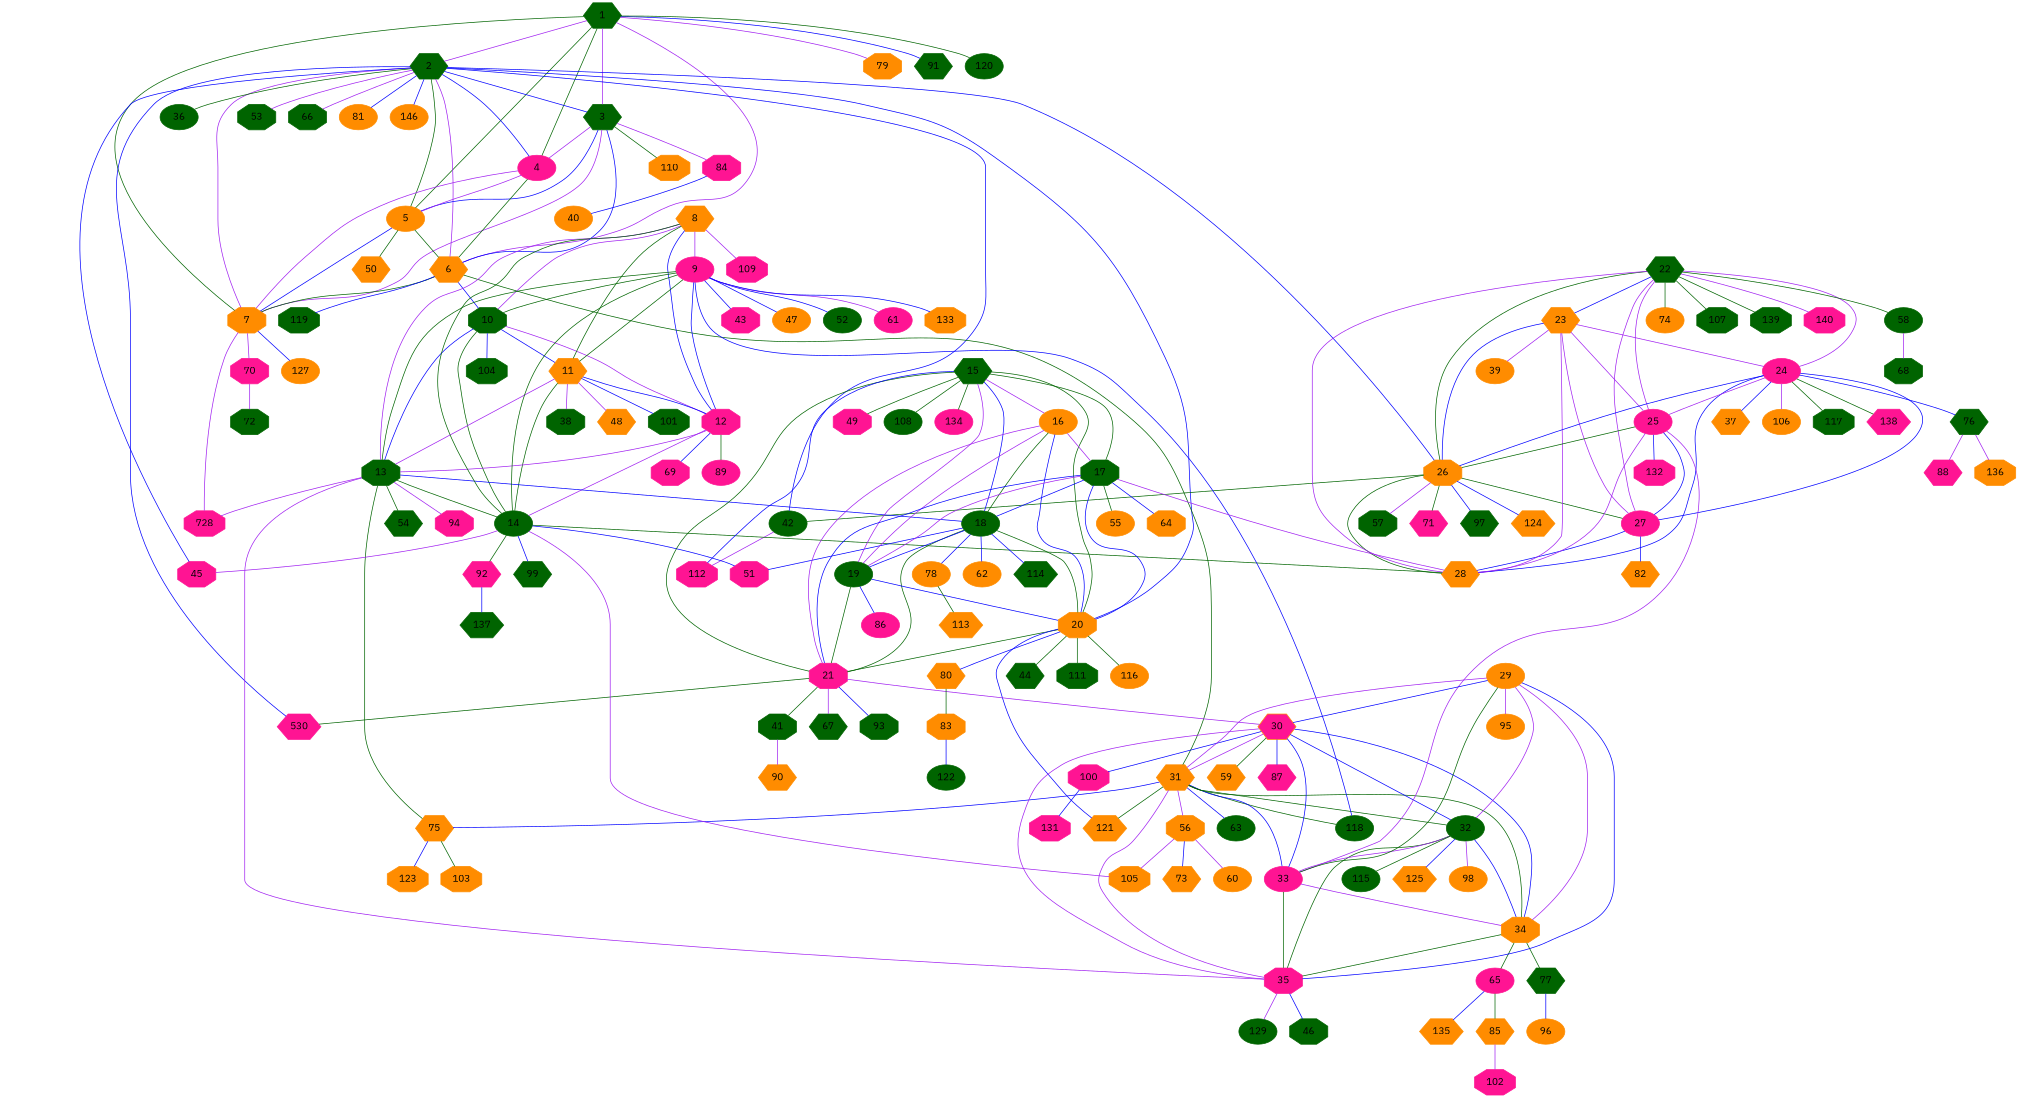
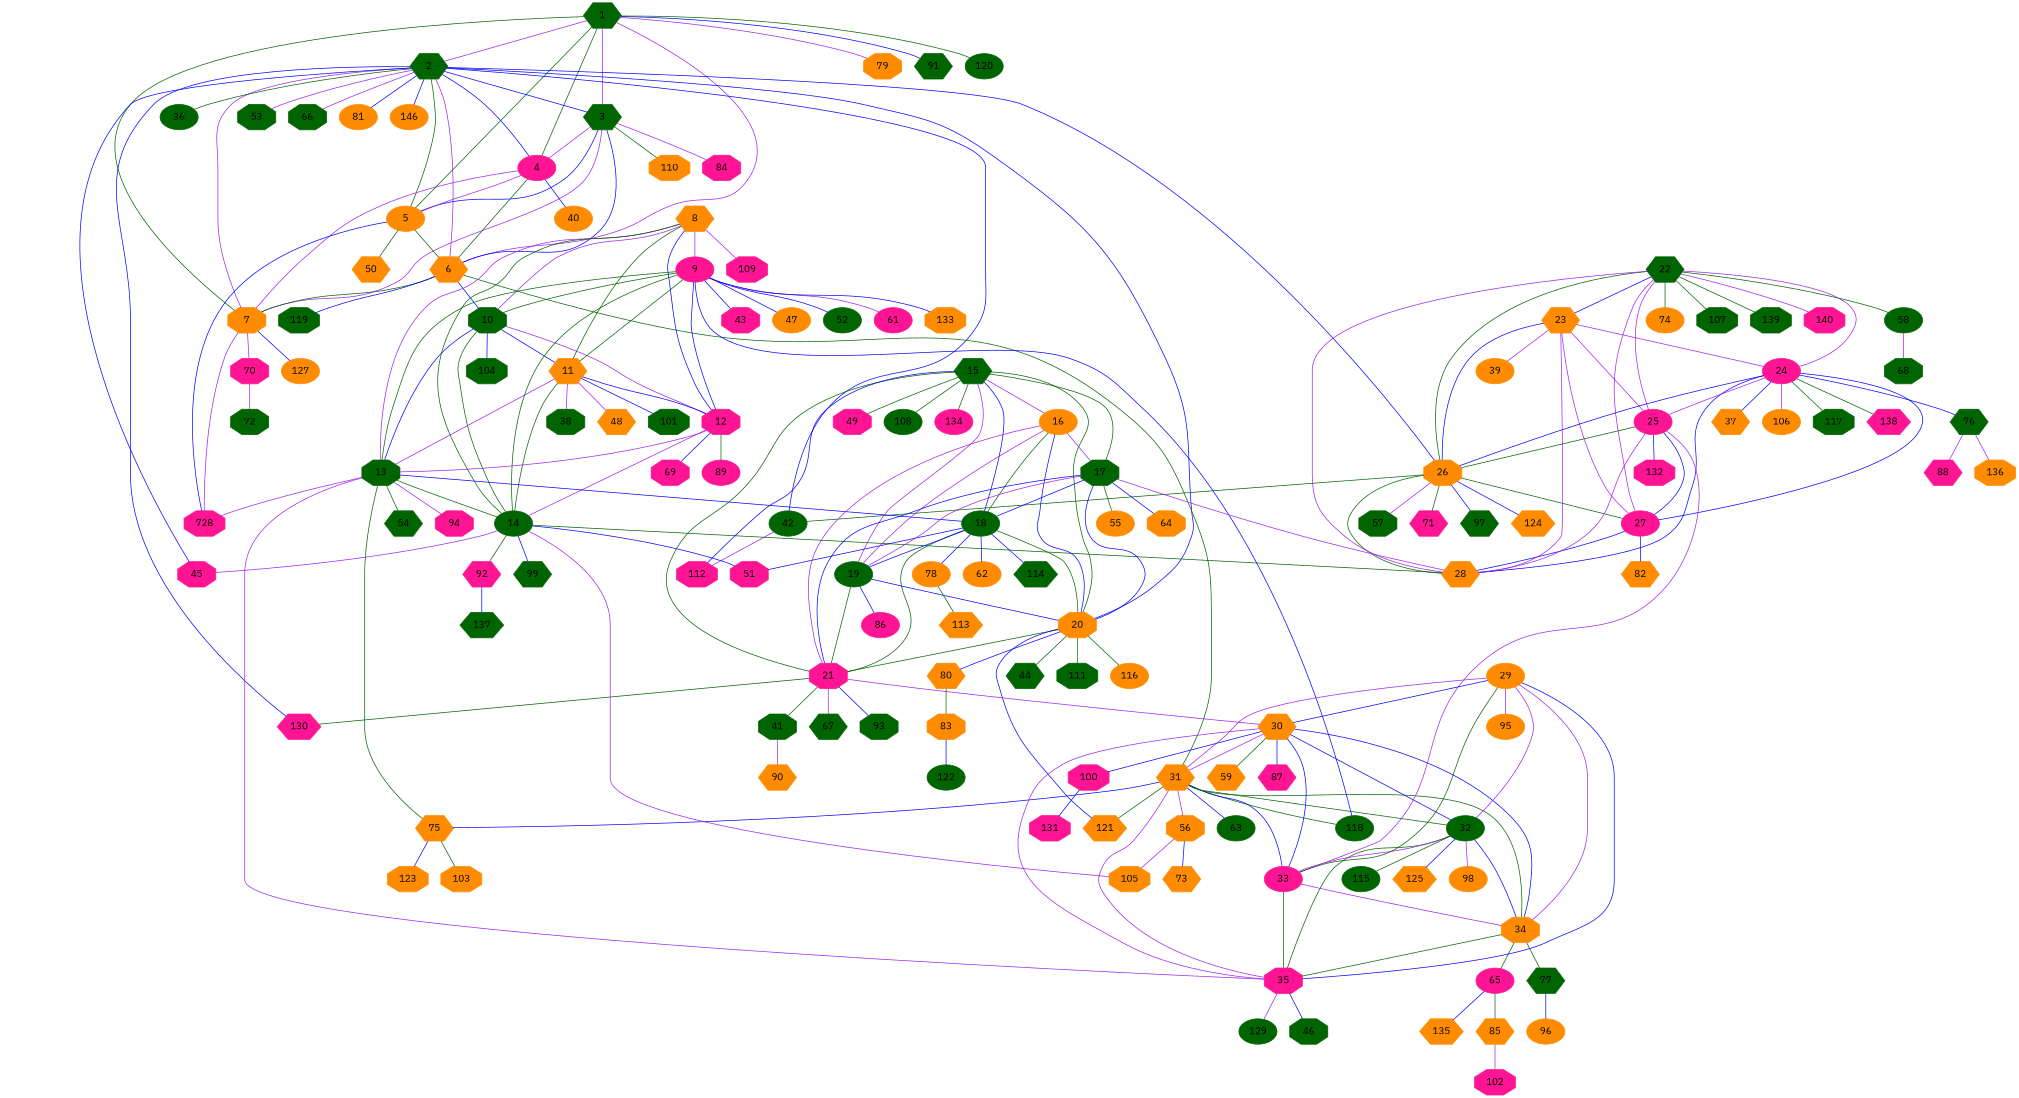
(650, 197) -> (555, 193)
(326, 269) -> (217, 316)
(299, 727) -> (299, 727)
(1277, 727) -> (1277, 727)
(1233, 879) -> none
